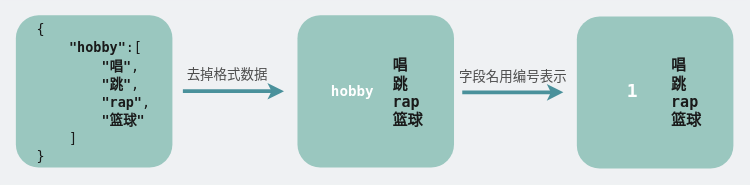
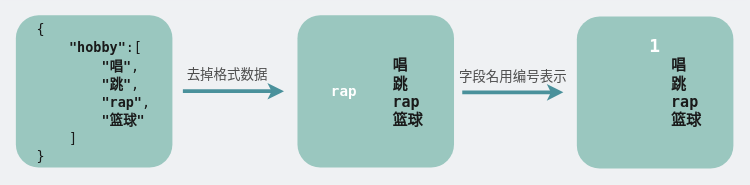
(344, 92) -> (339, 92)
(646, 93) -> (668, 48)
